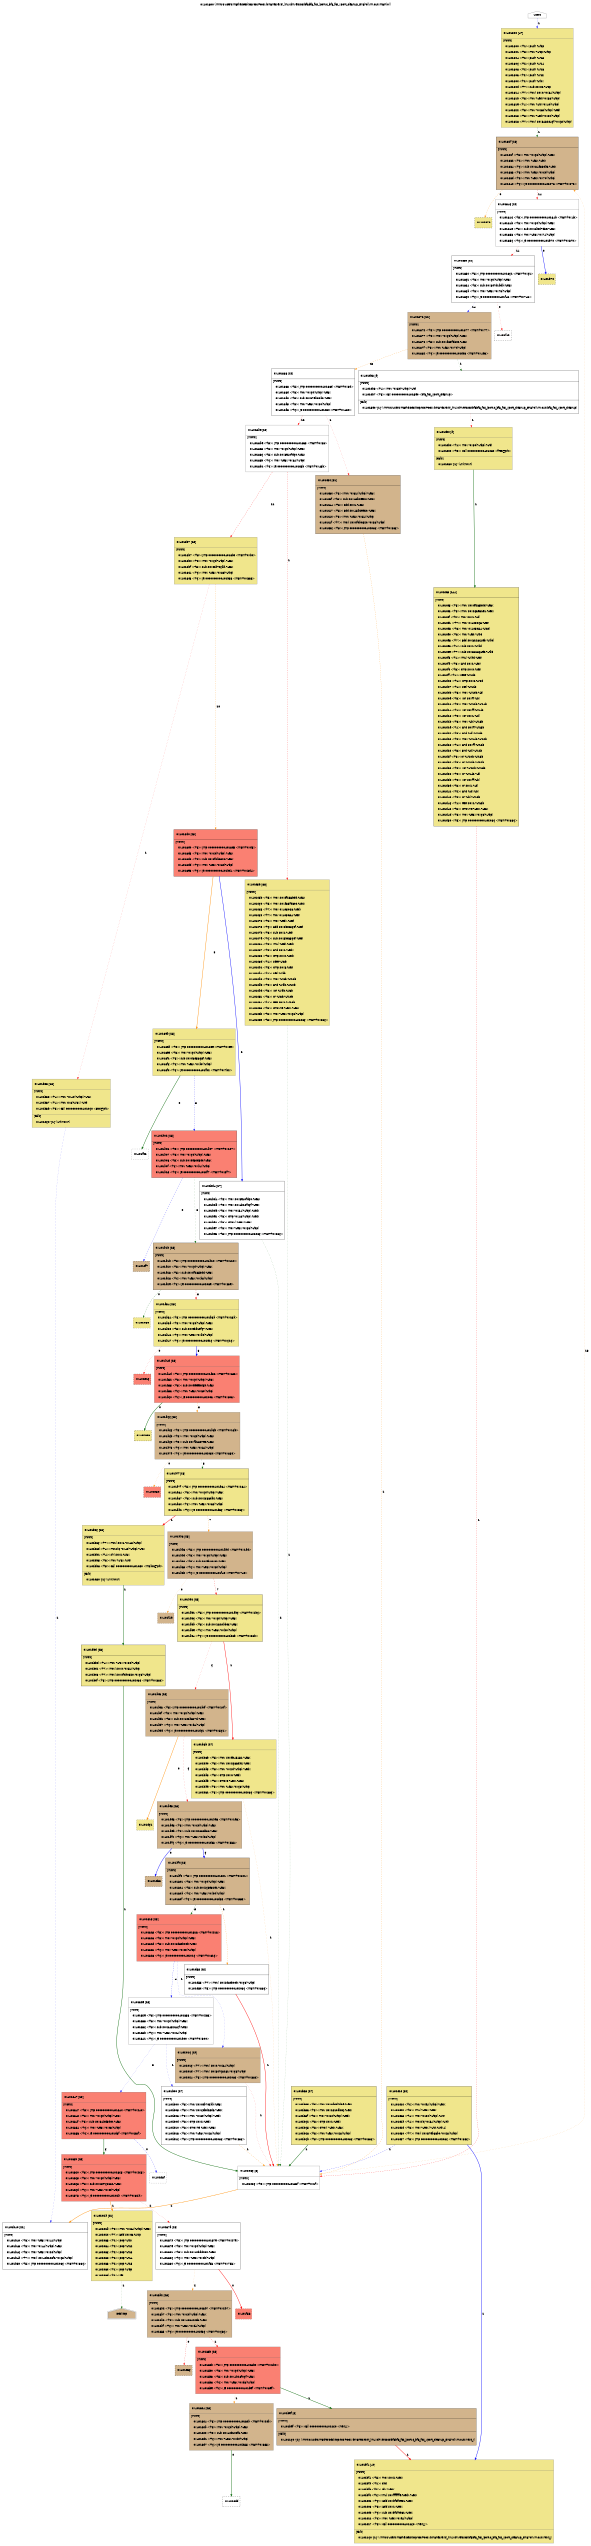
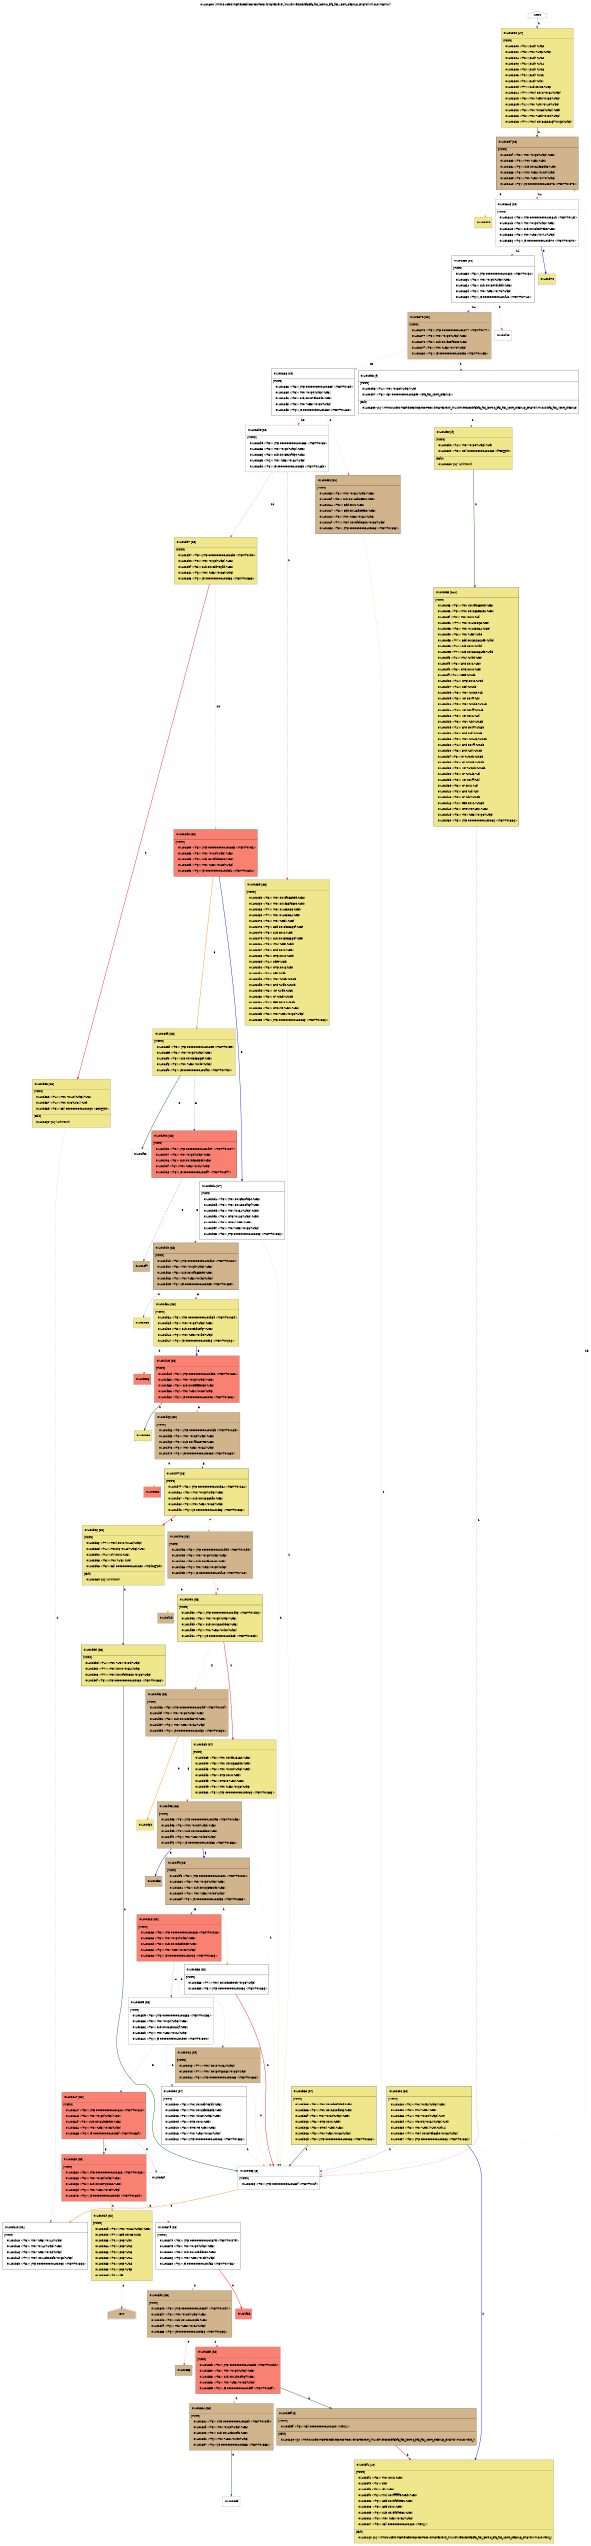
(537, 131) -> (537, 131)
(144, 831) -> (144, 831)
(122, 2314) -> (122, 2314)
